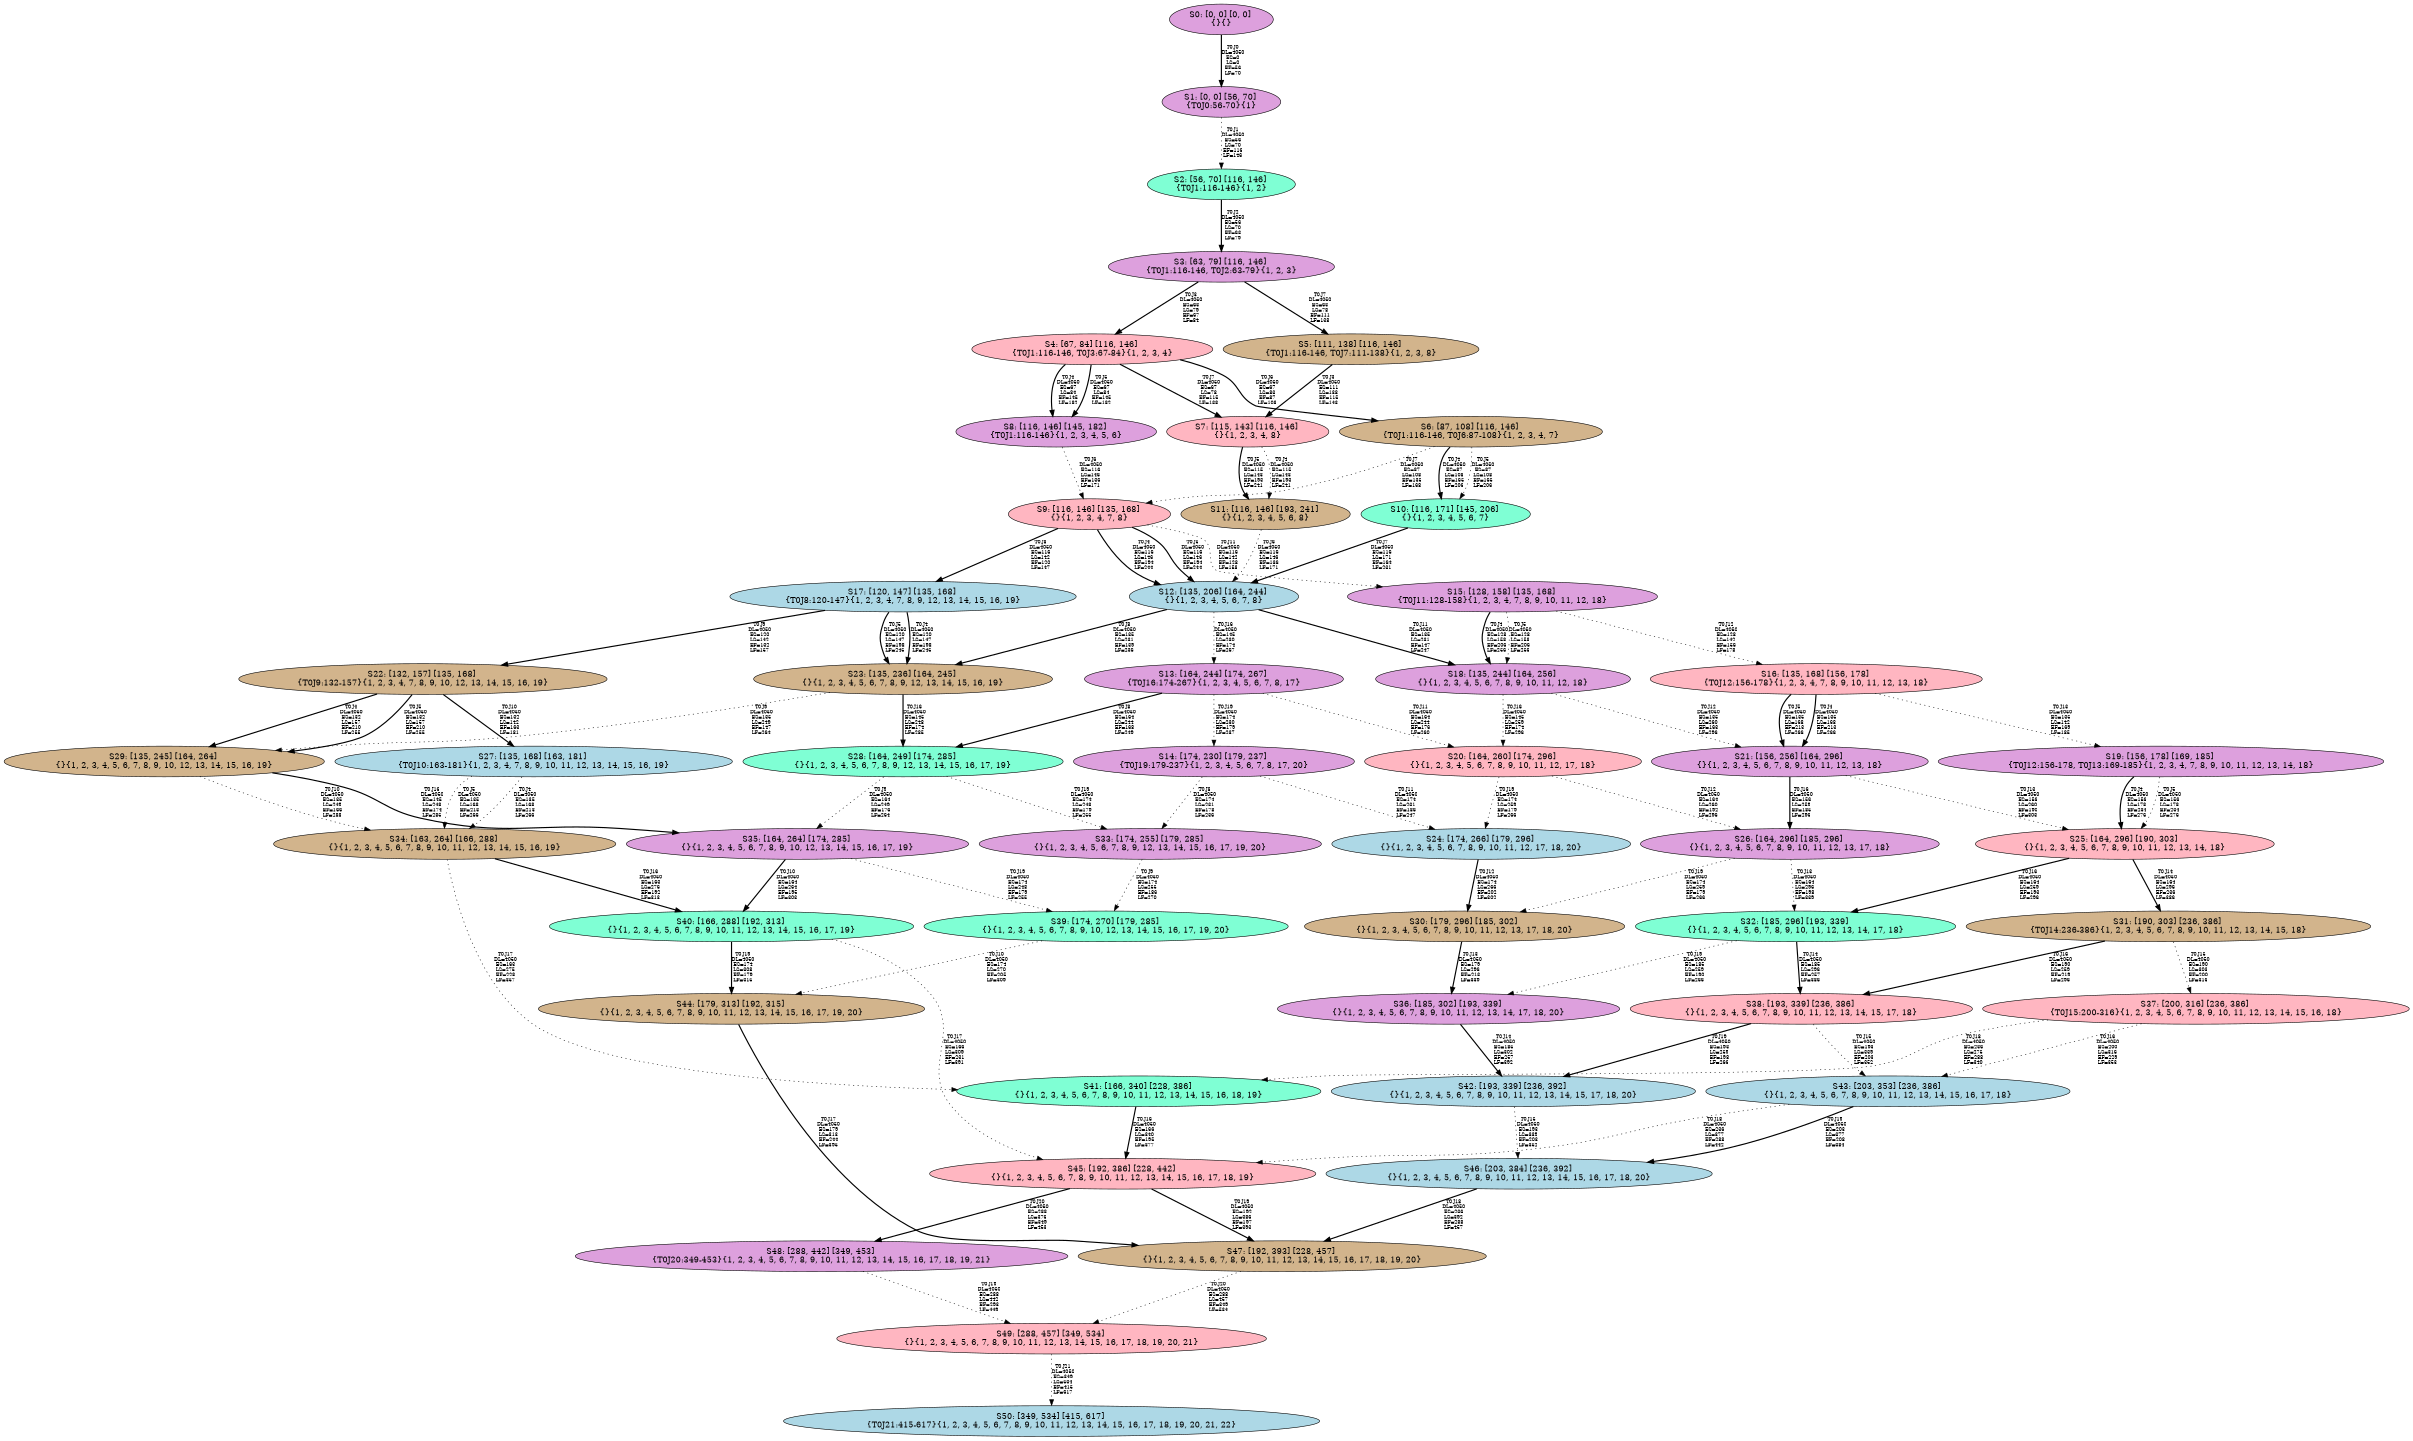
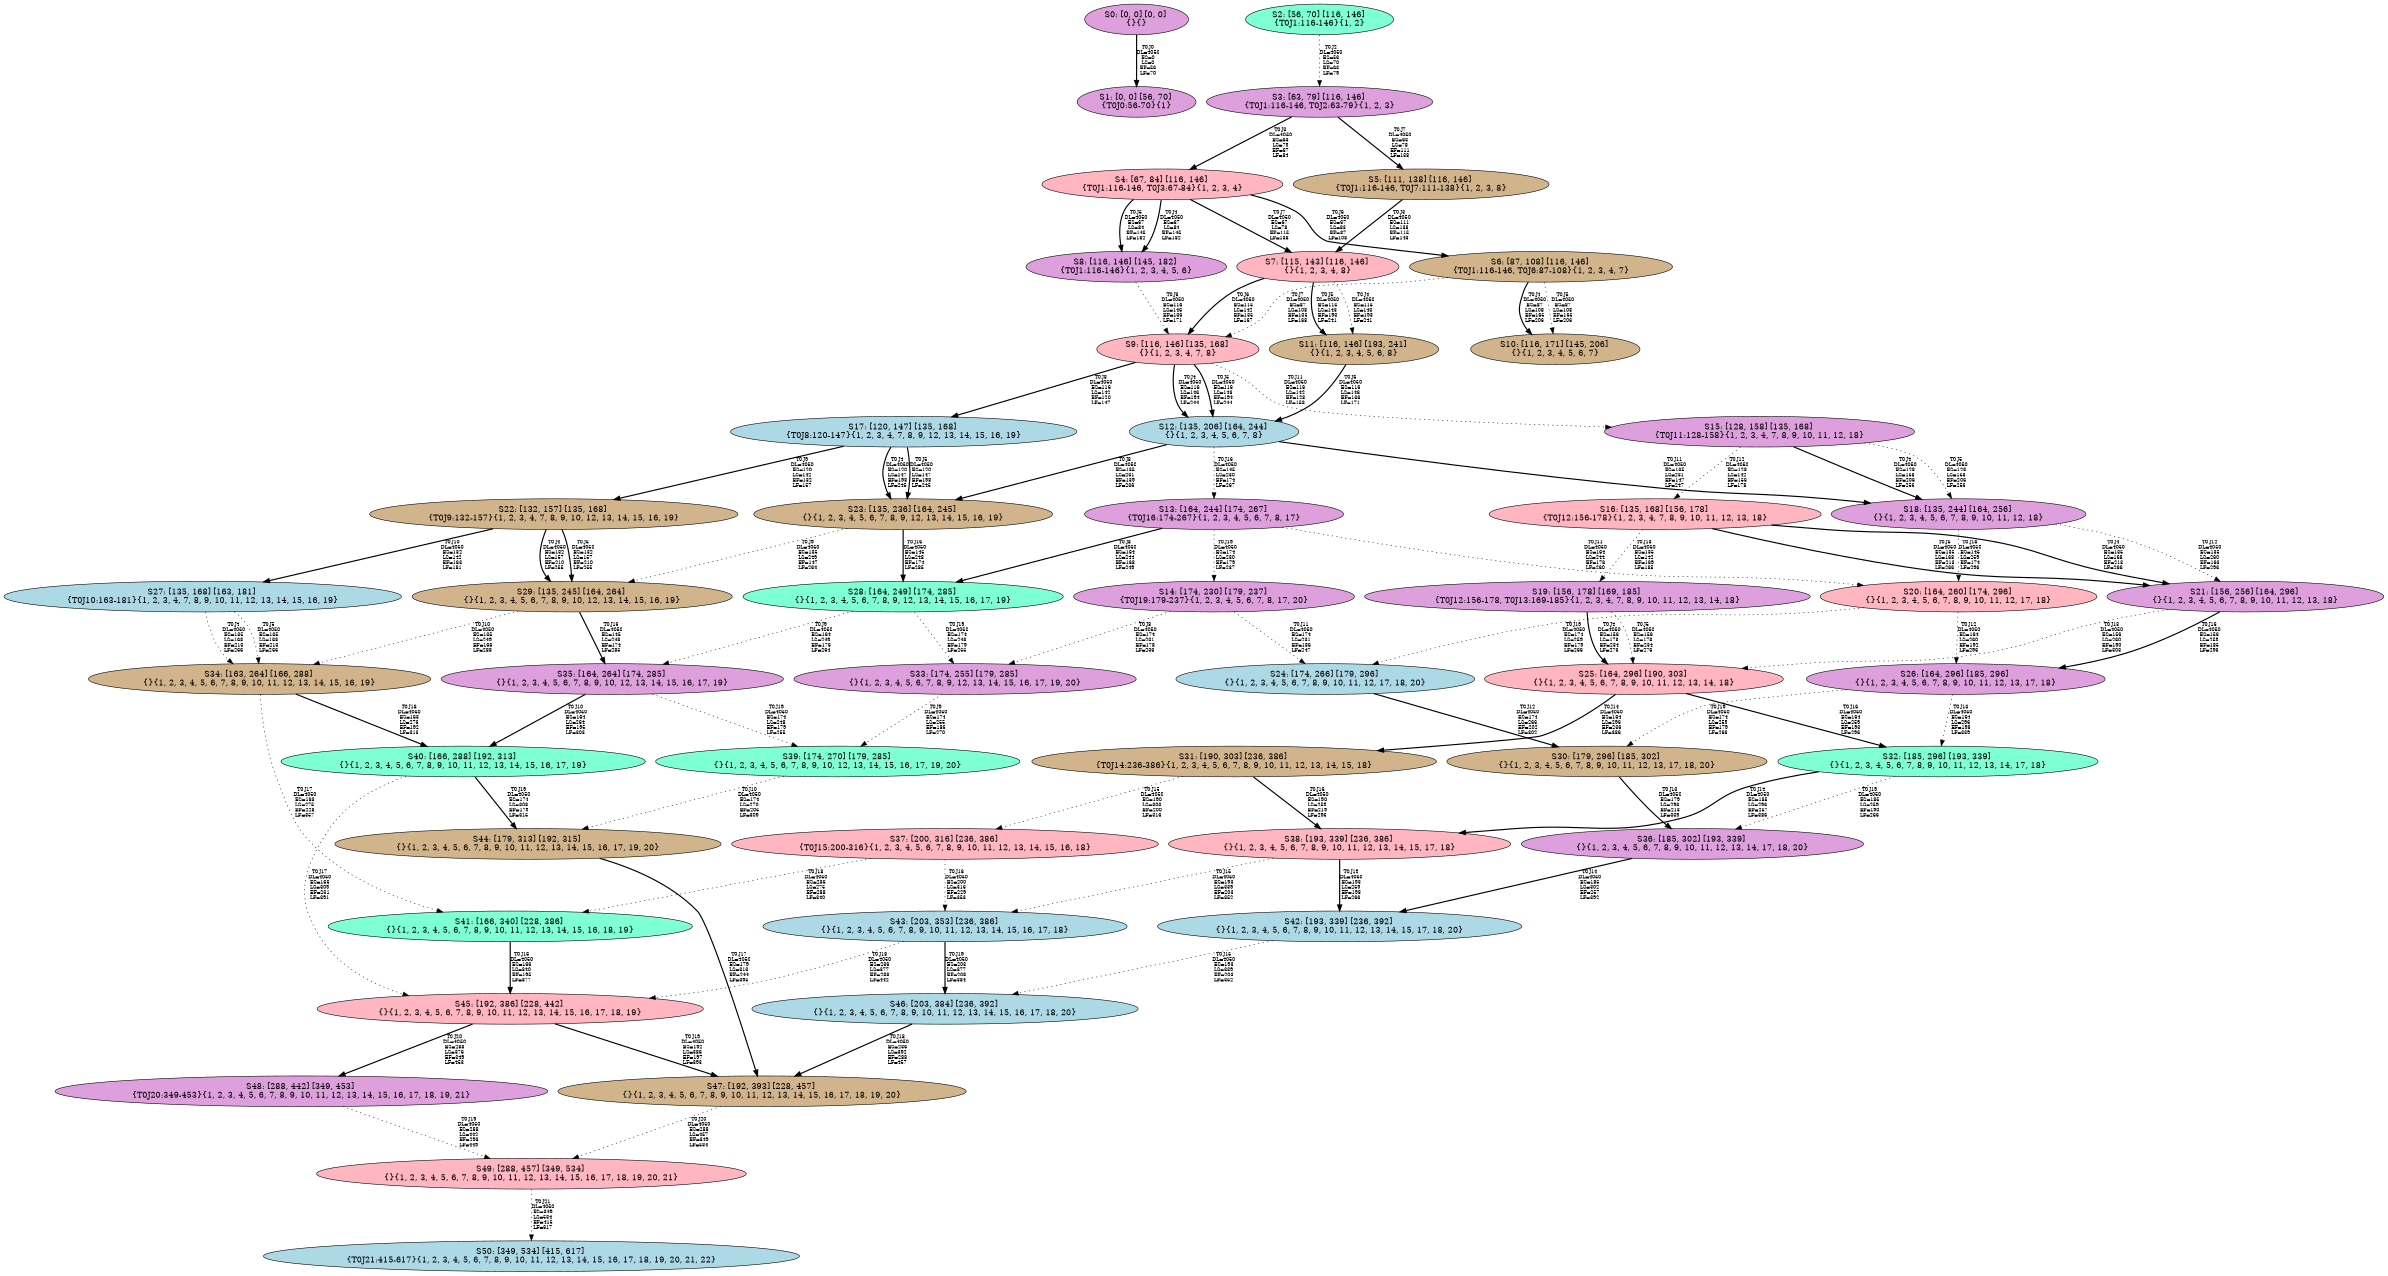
(1221, 140) -> none
(1221, 223) -> (1320, 58)
none -> (1224, 298)
(1446, 514) -> (1555, 349)
(1333, 554) -> none
(1251, 555) -> (1319, 398)
